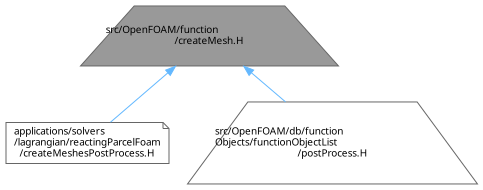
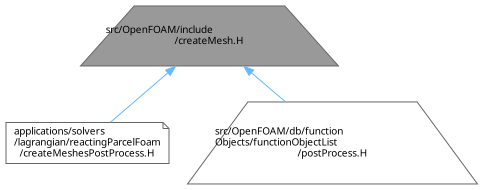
(210, 36) -> (210, 36)
